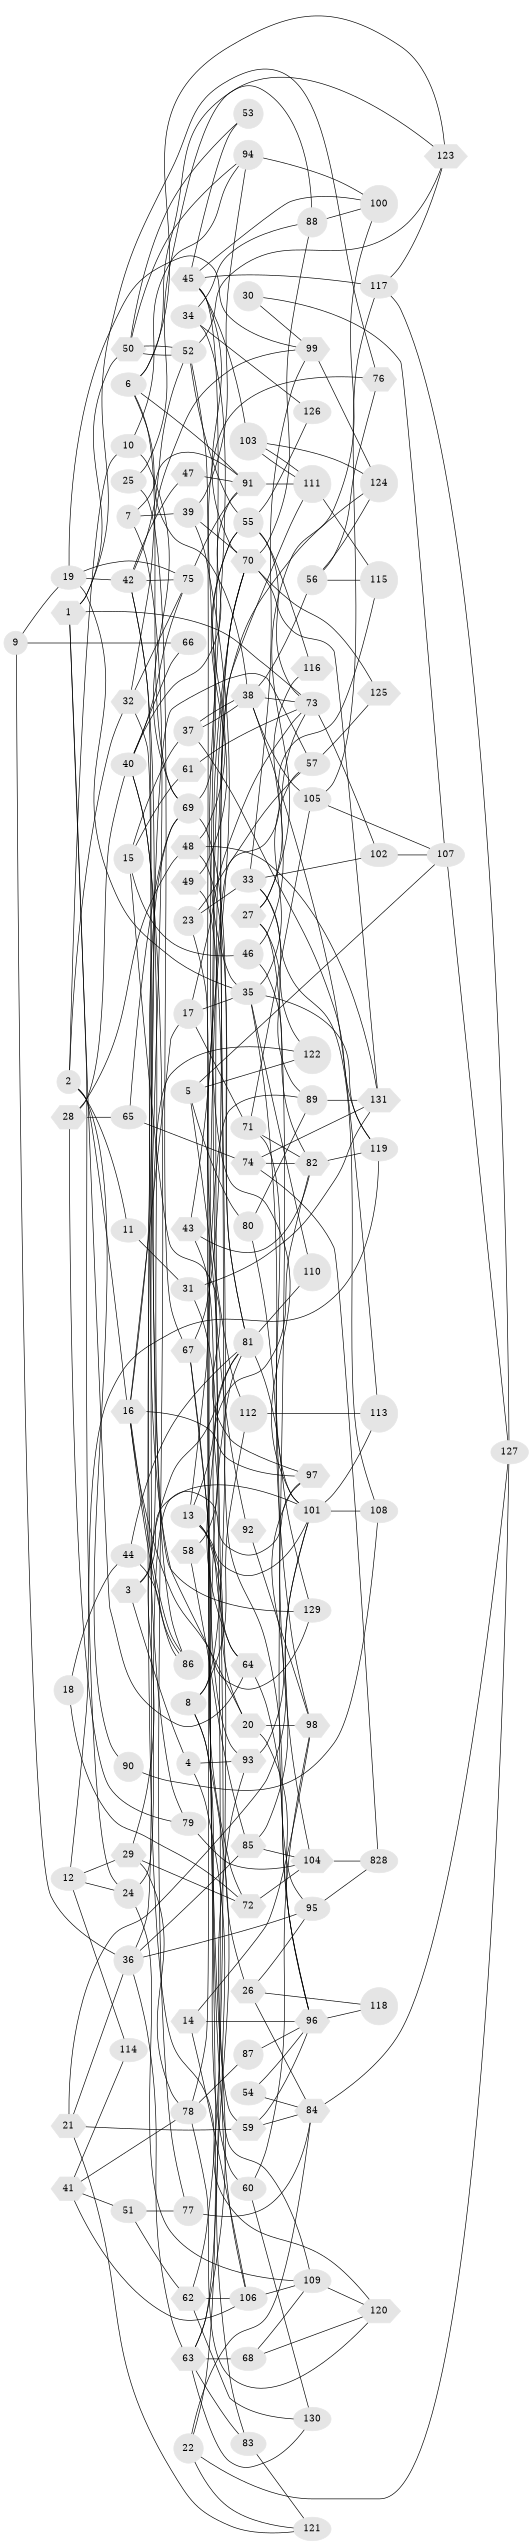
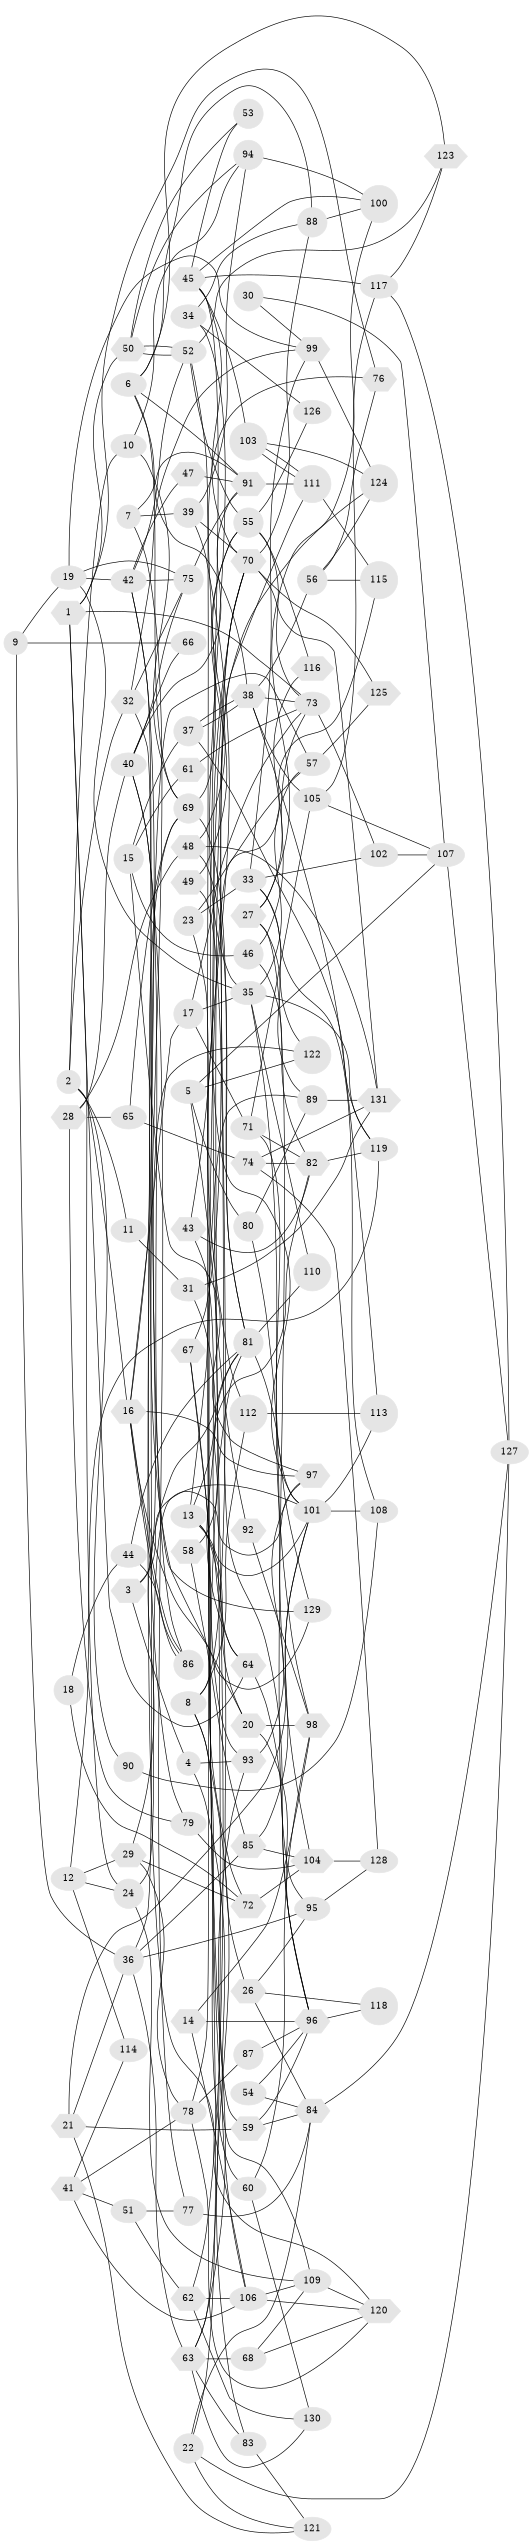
(129, 481) -> none
(379, 1861) -> (379, 1861)
none -> (313, 2305)
